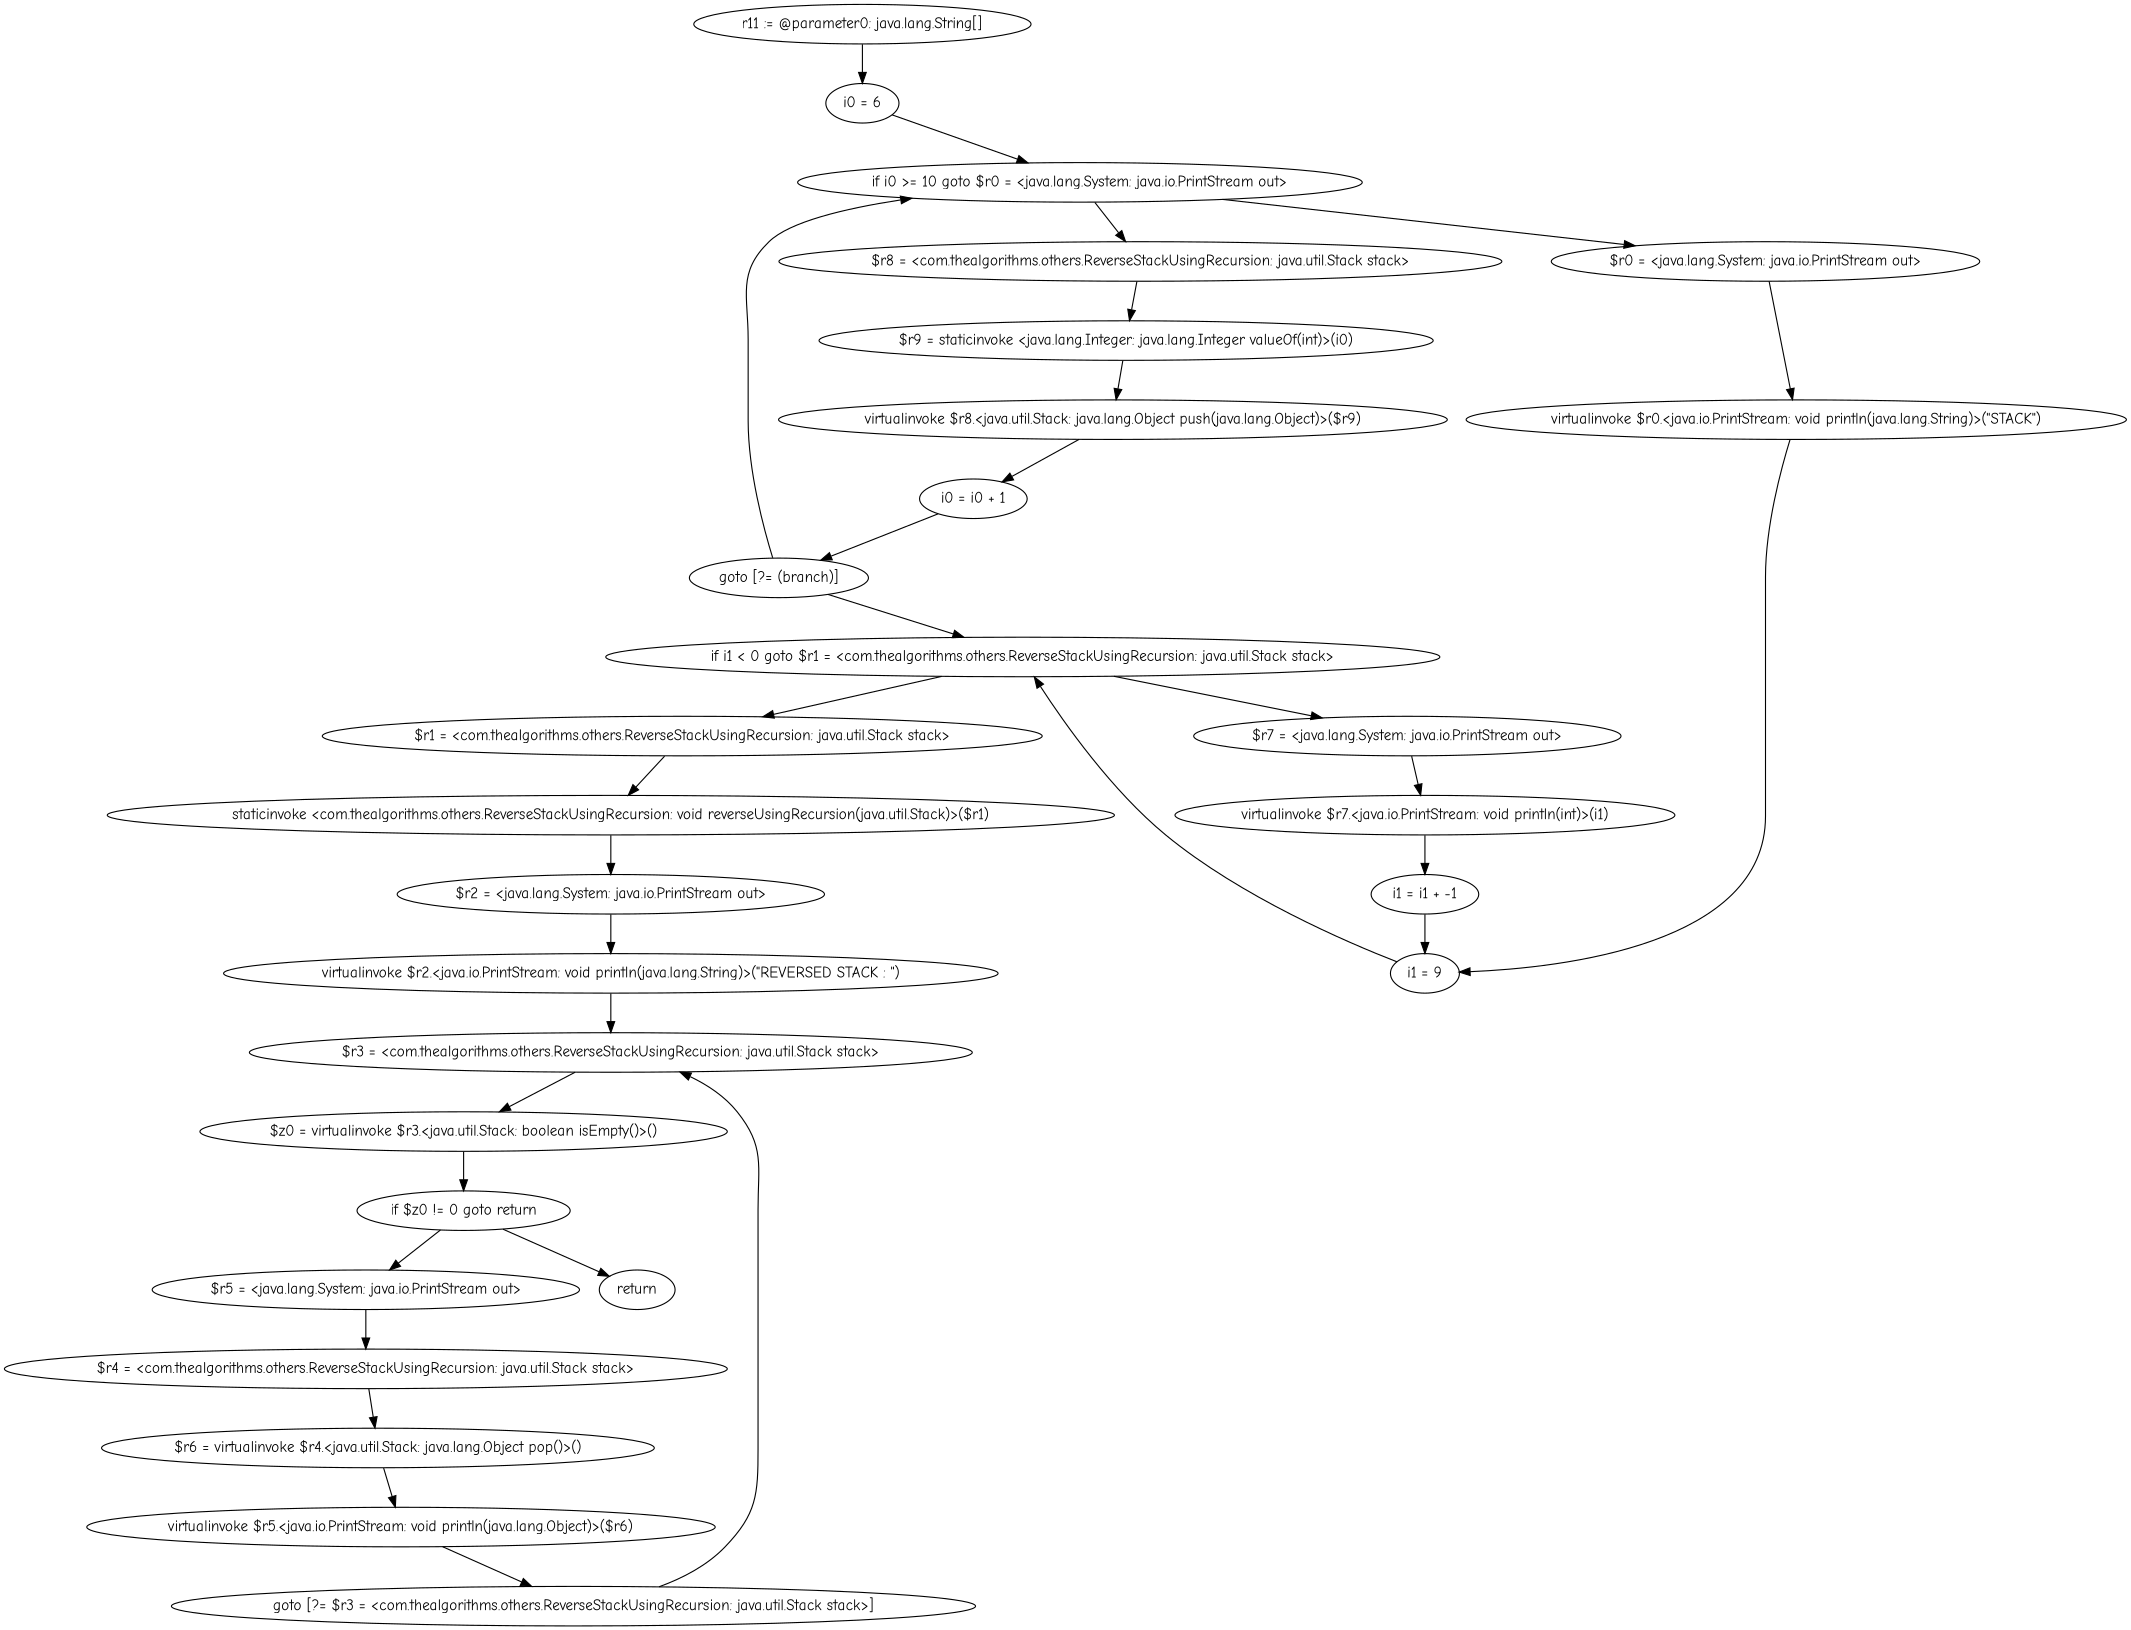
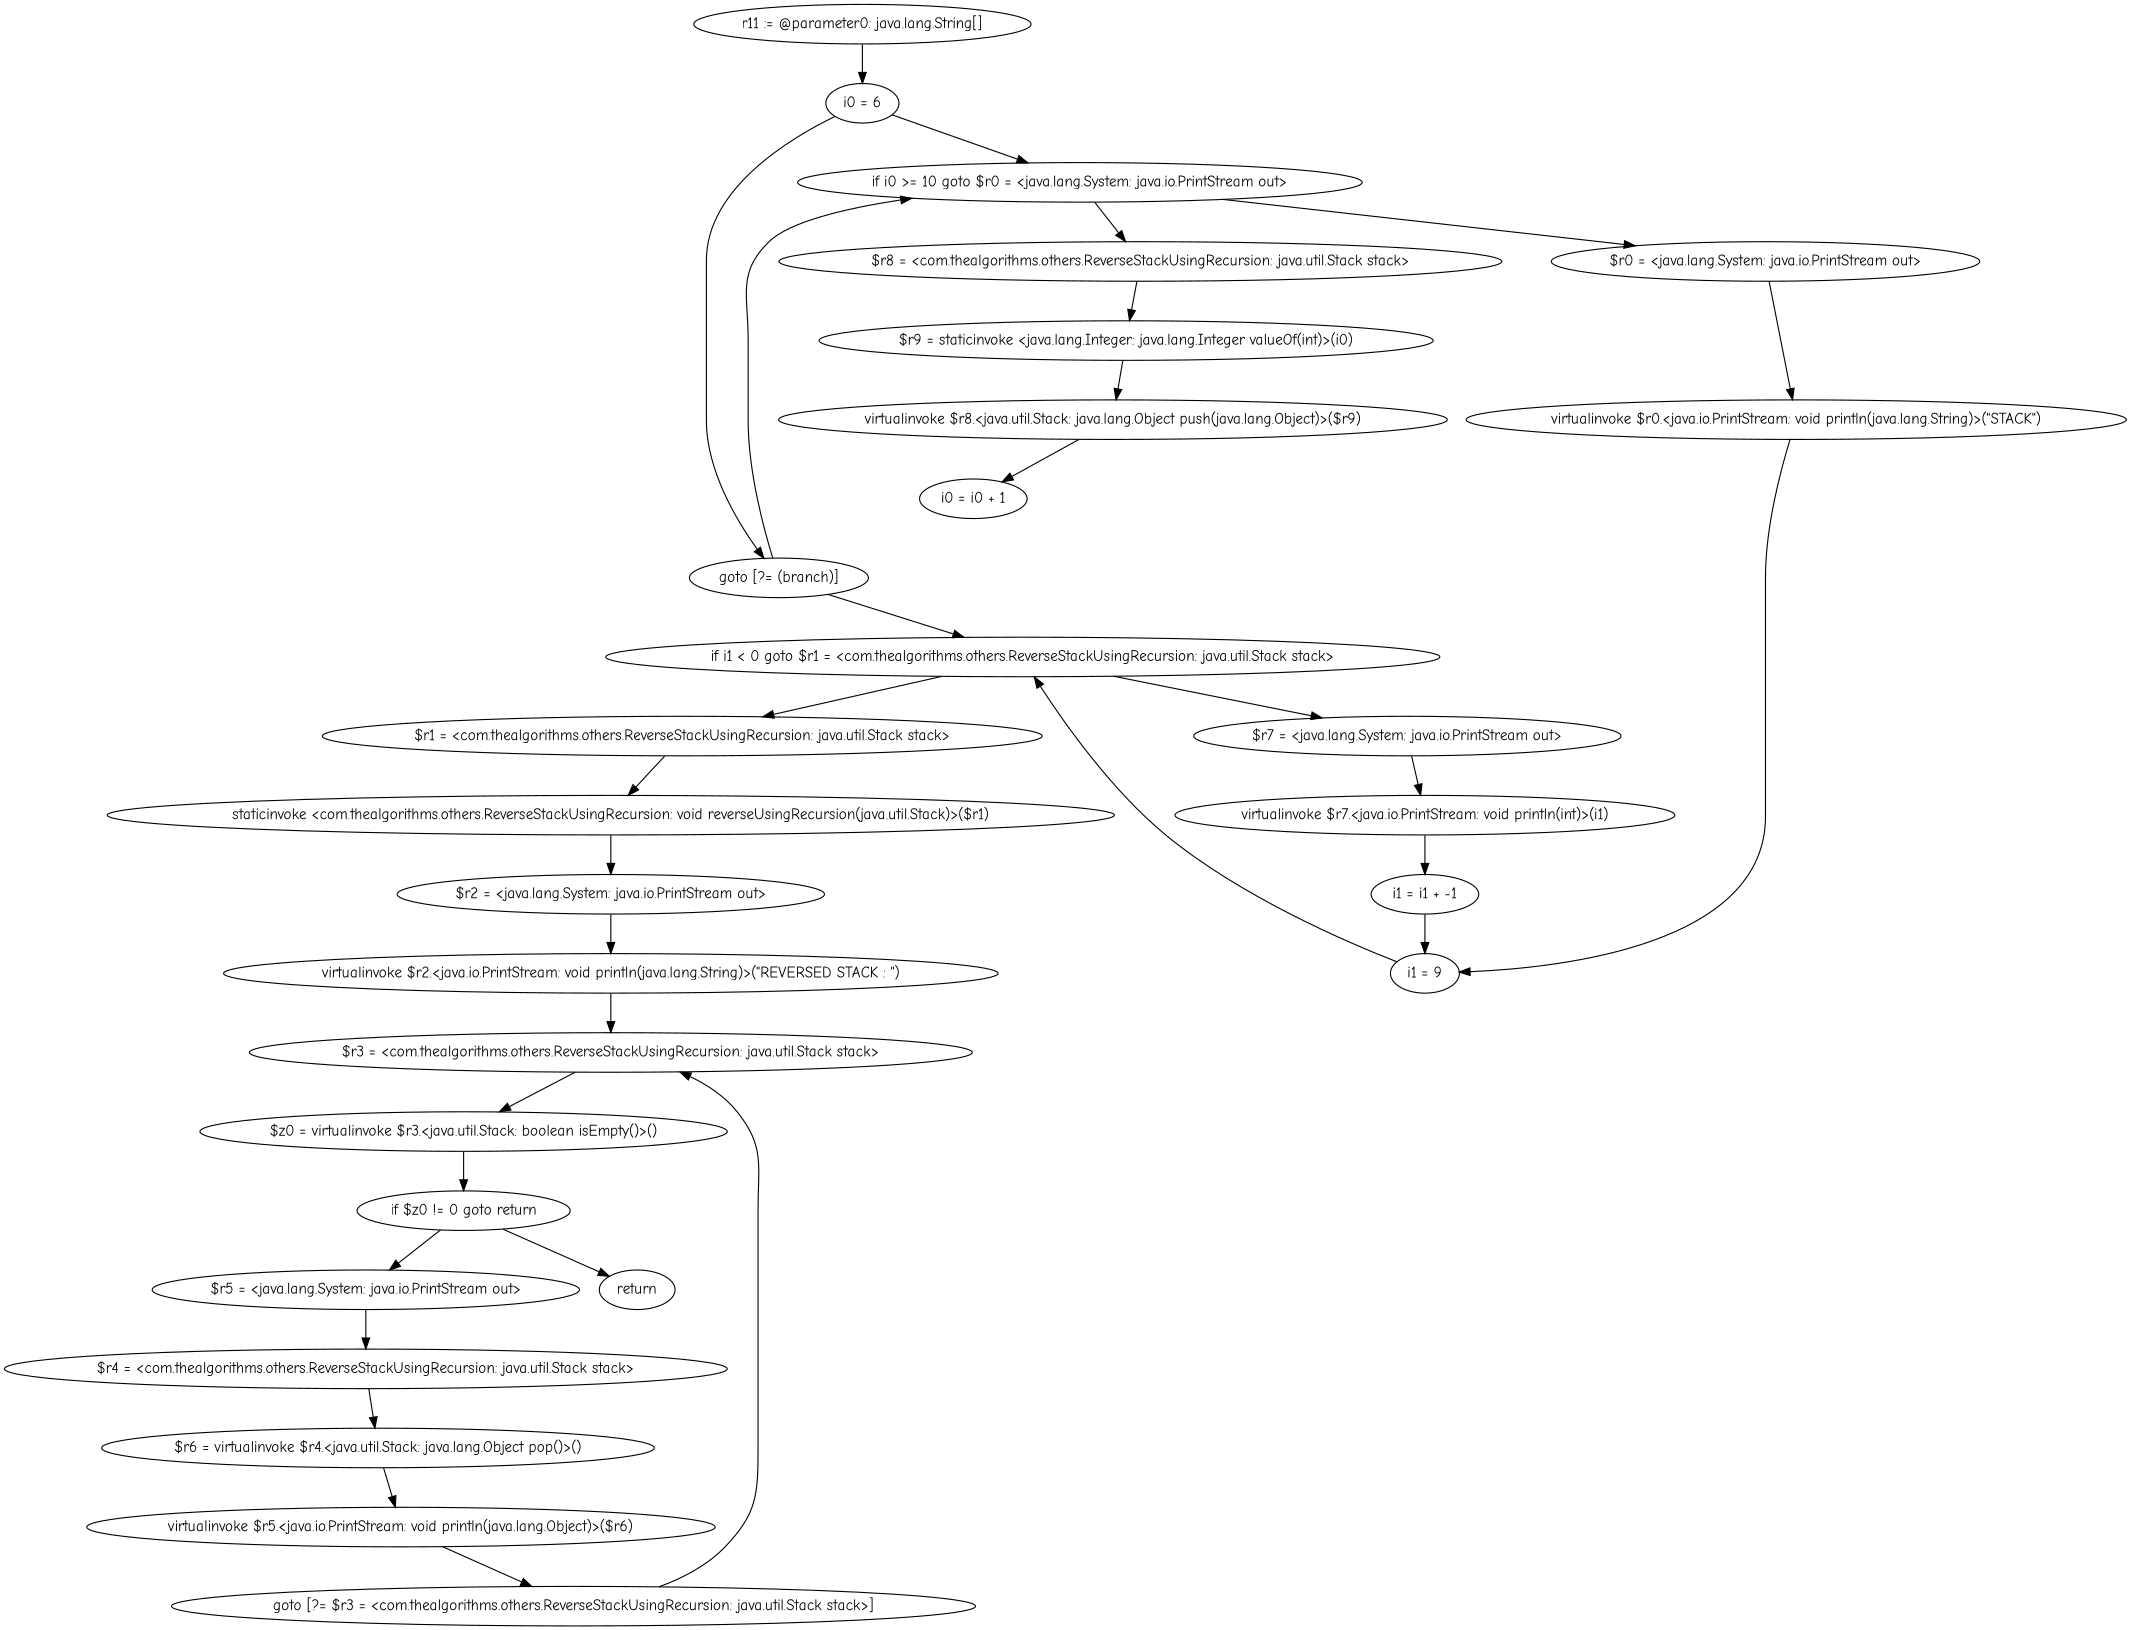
(885, 535) -> (706, 310)
